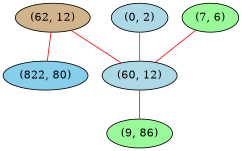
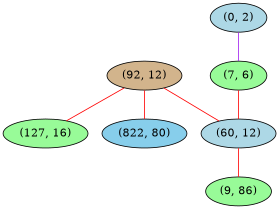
(53, 18) -> (144, 76)
(140, 47) -> (239, 47)
none -> (46, 133)
